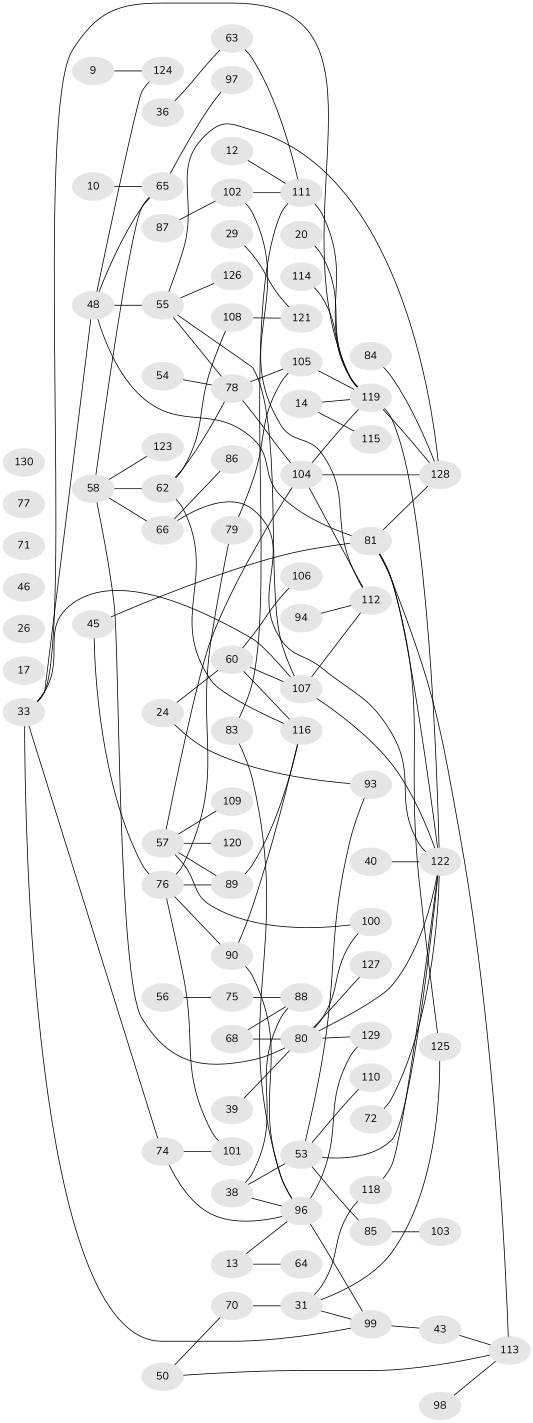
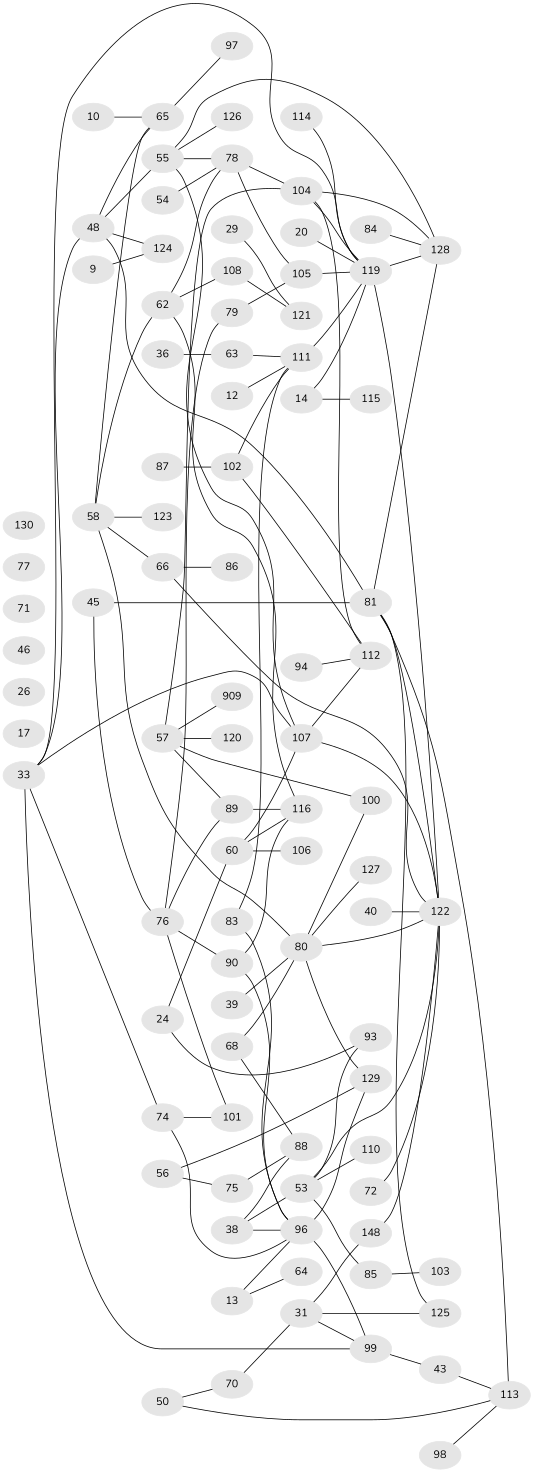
(232, 802) -> (232, 697)
none -> (269, 1131)
(371, 1190) -> (371, 1233)
